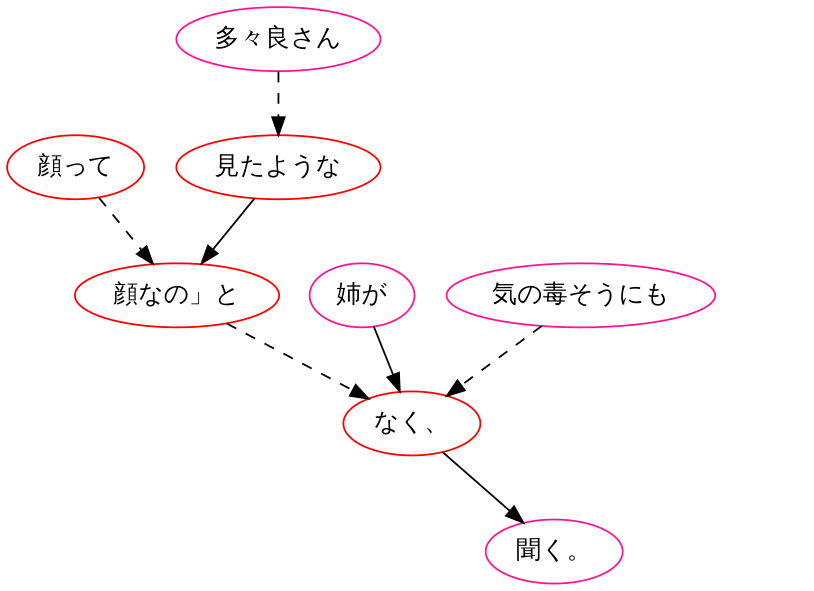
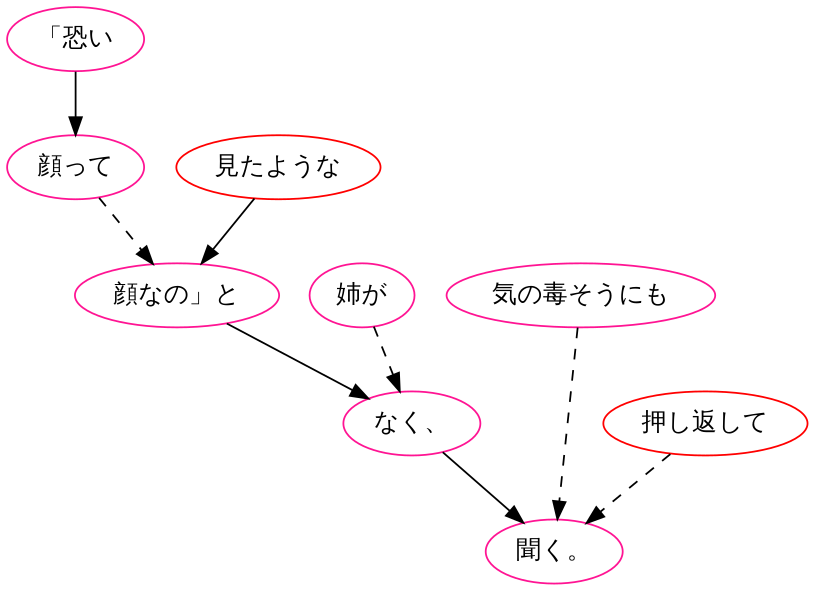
none -> (76, 39)
(278, 39) -> none
(76, 167) -> (76, 167)
(177, 295) -> (177, 295)
(383, 351) -> (383, 351)
(501, 356) -> (569, 414)
(290, 357) -> (290, 357)
(412, 423) -> (412, 423)
none -> (705, 423)
